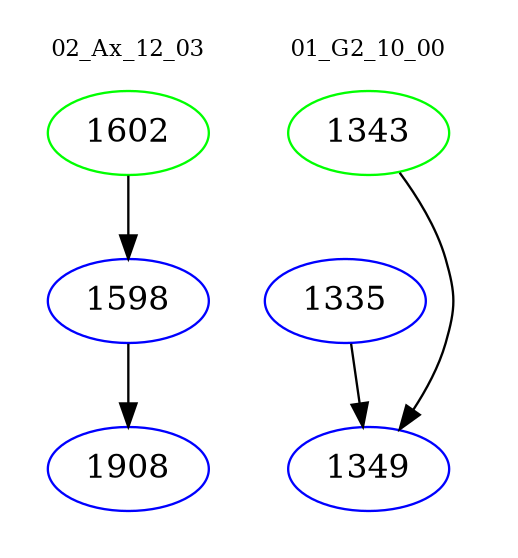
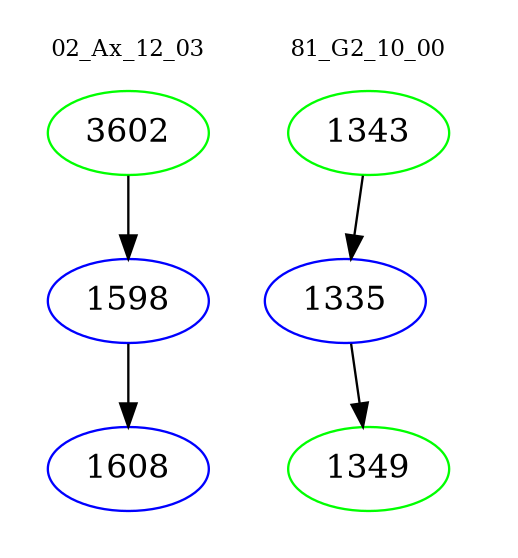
(369, 50) -> (369, 50)
(128, 133) -> (128, 133)
(452, 289) -> (359, 206)
(128, 469) -> (128, 469)
(369, 469) -> (369, 469)
